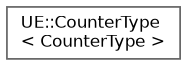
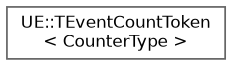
(94, 33) -> (116, 33)
